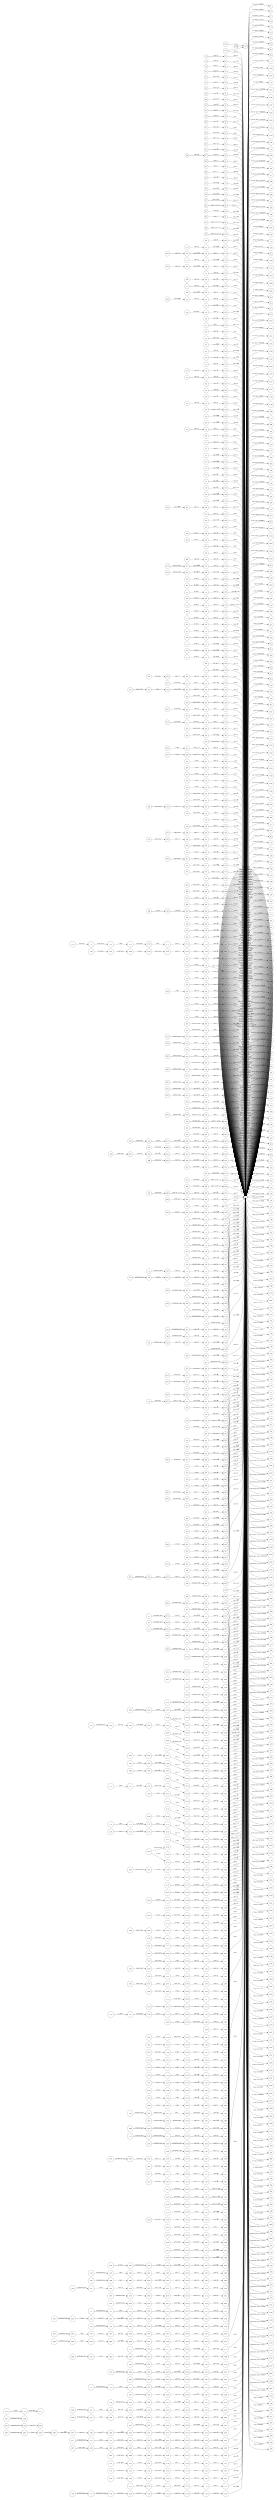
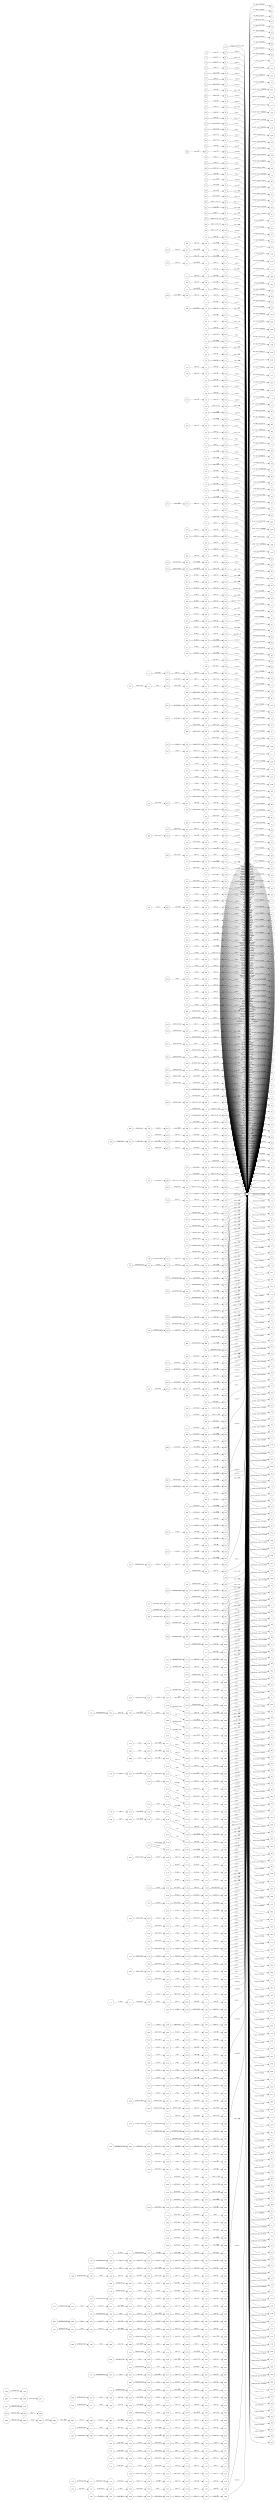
(235, 49) -> (215, 940)
(246, 661) -> (247, 612)
(216, 968) -> (215, 953)
(158, 2129) -> none
